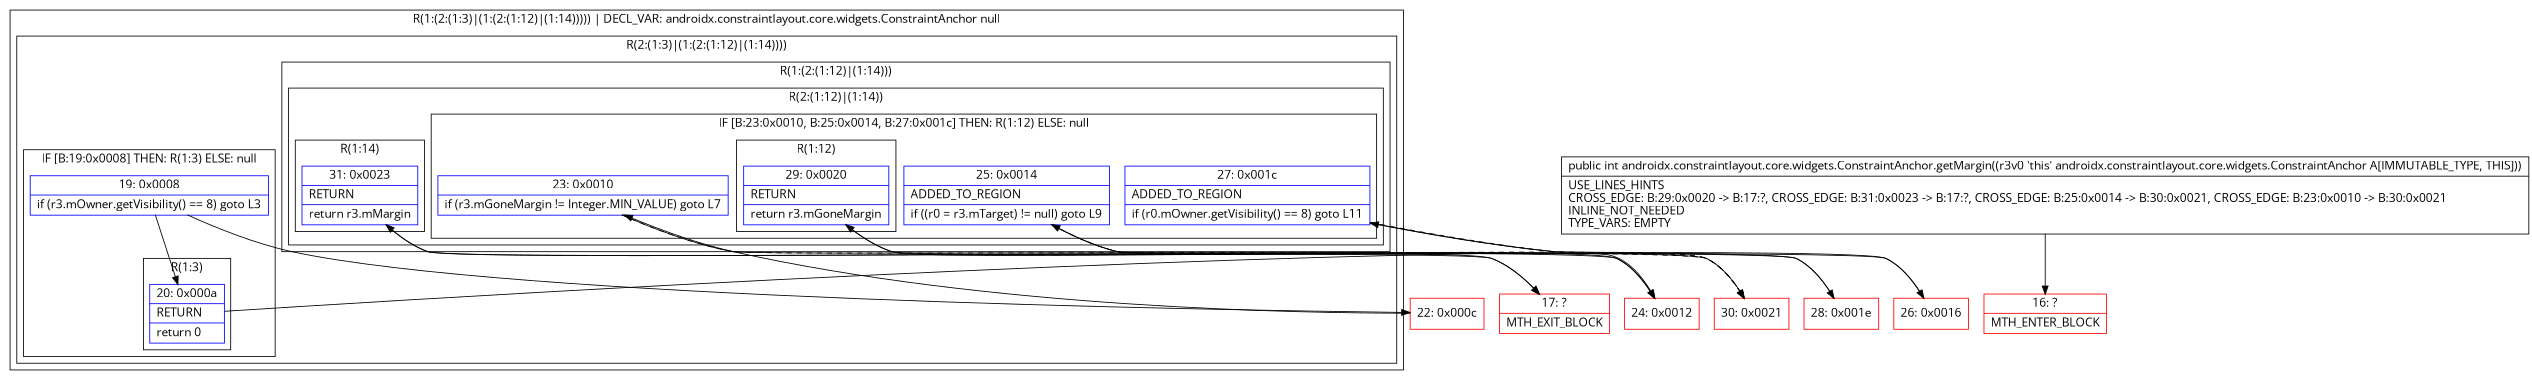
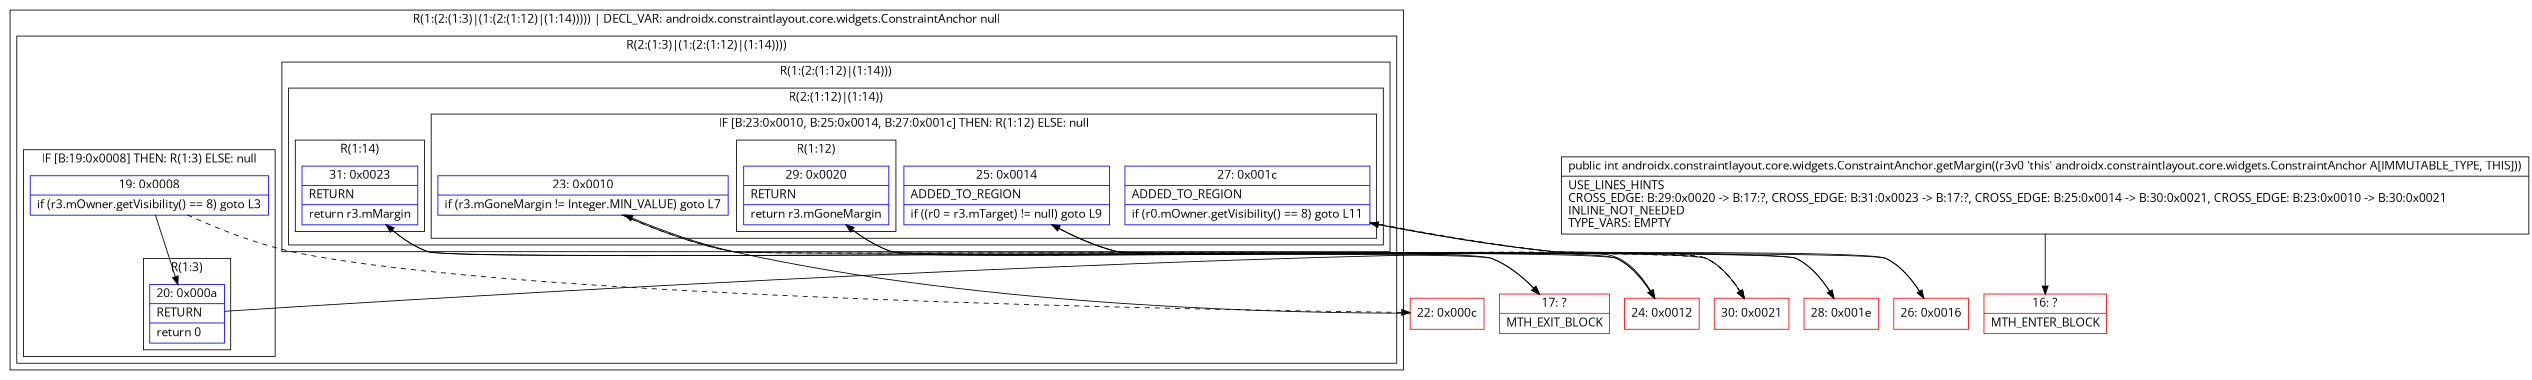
(790, 296) -> (790, 296)
